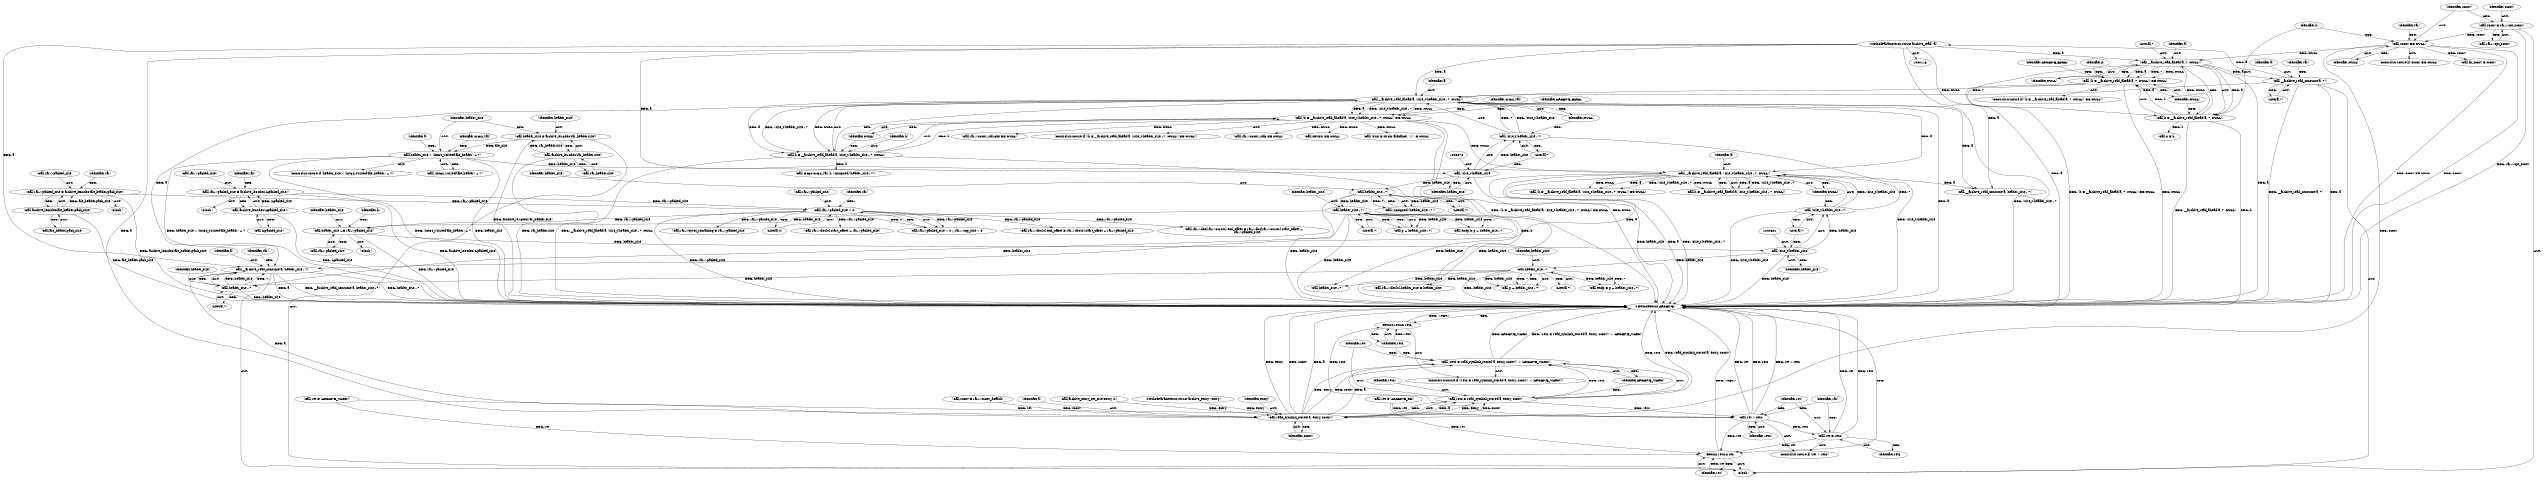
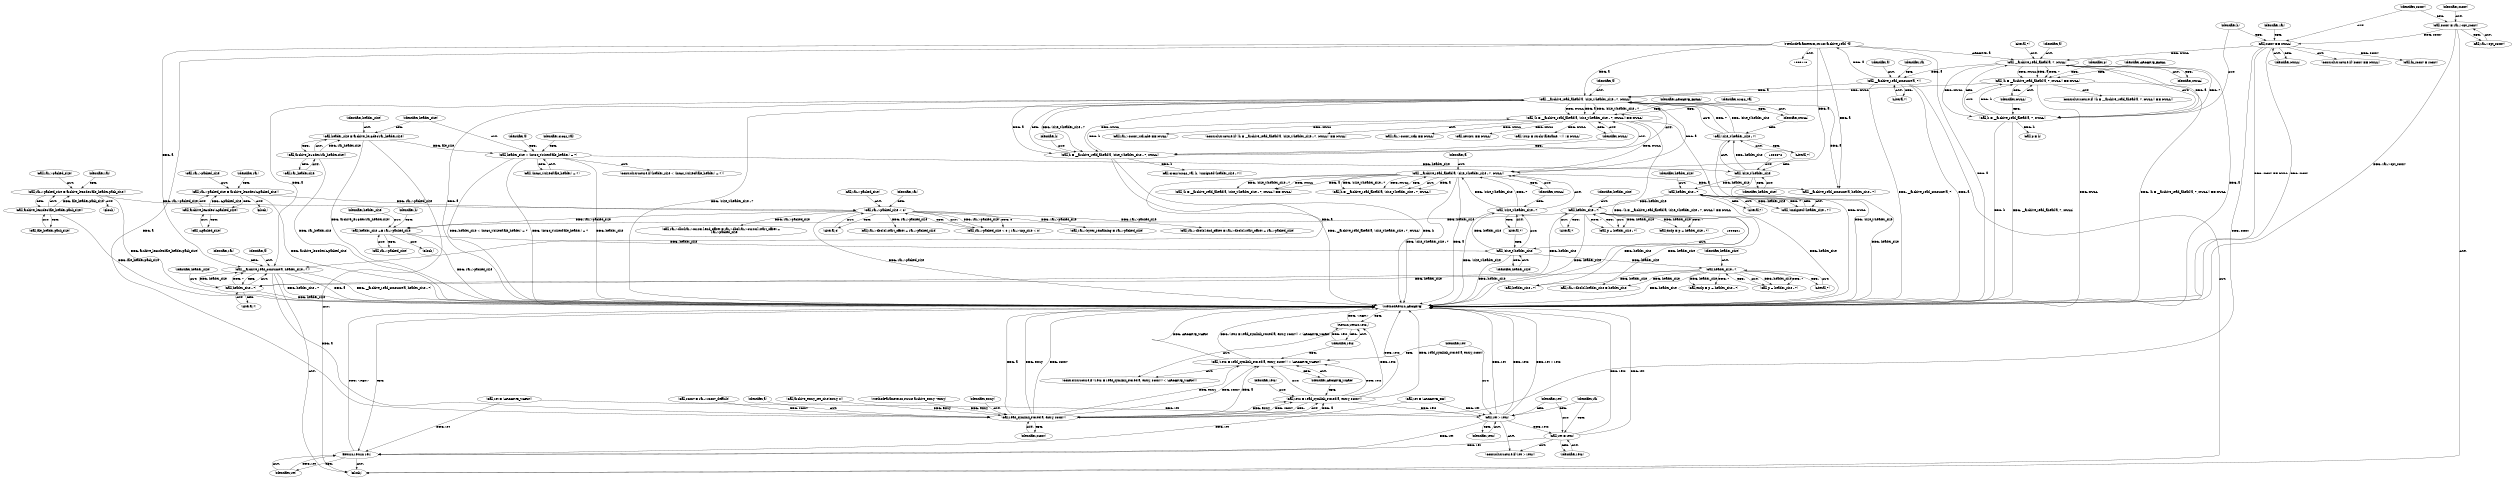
(2058, 53) -> (1981, 53)
(931, 305) -> none
